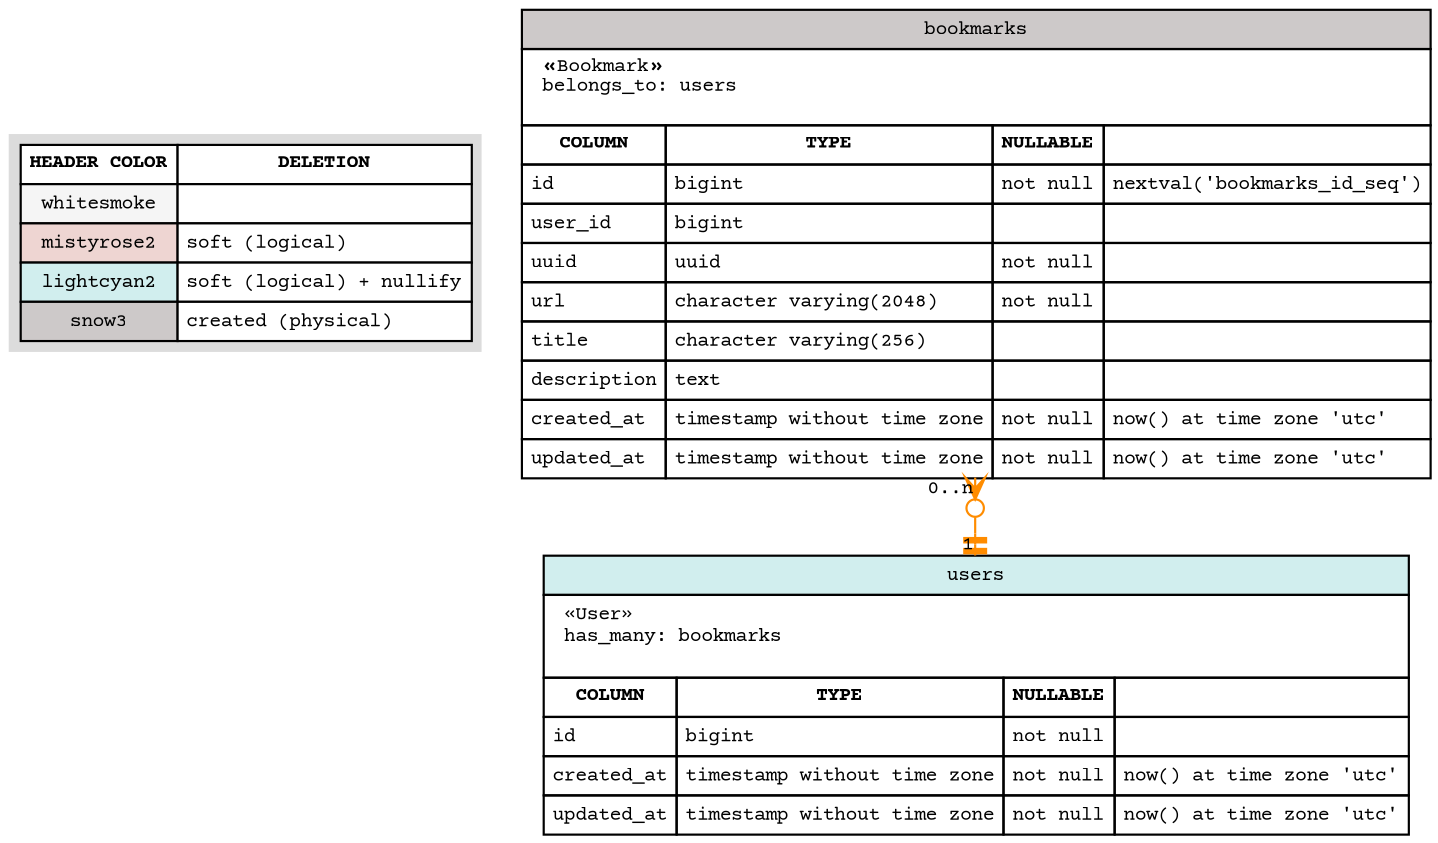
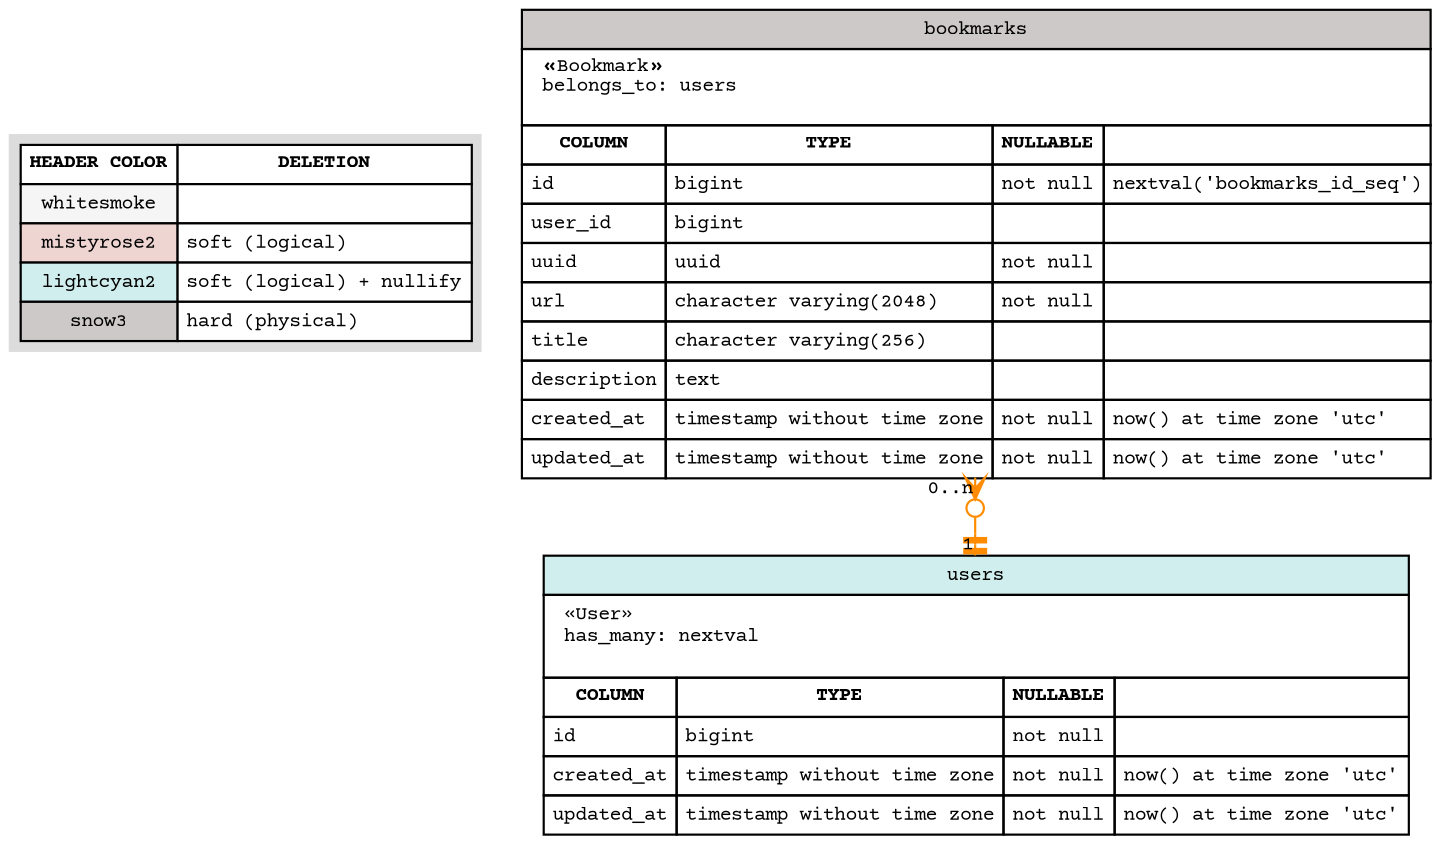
(290, 320) -> (272, 320)
(668, 635) -> (656, 635)
